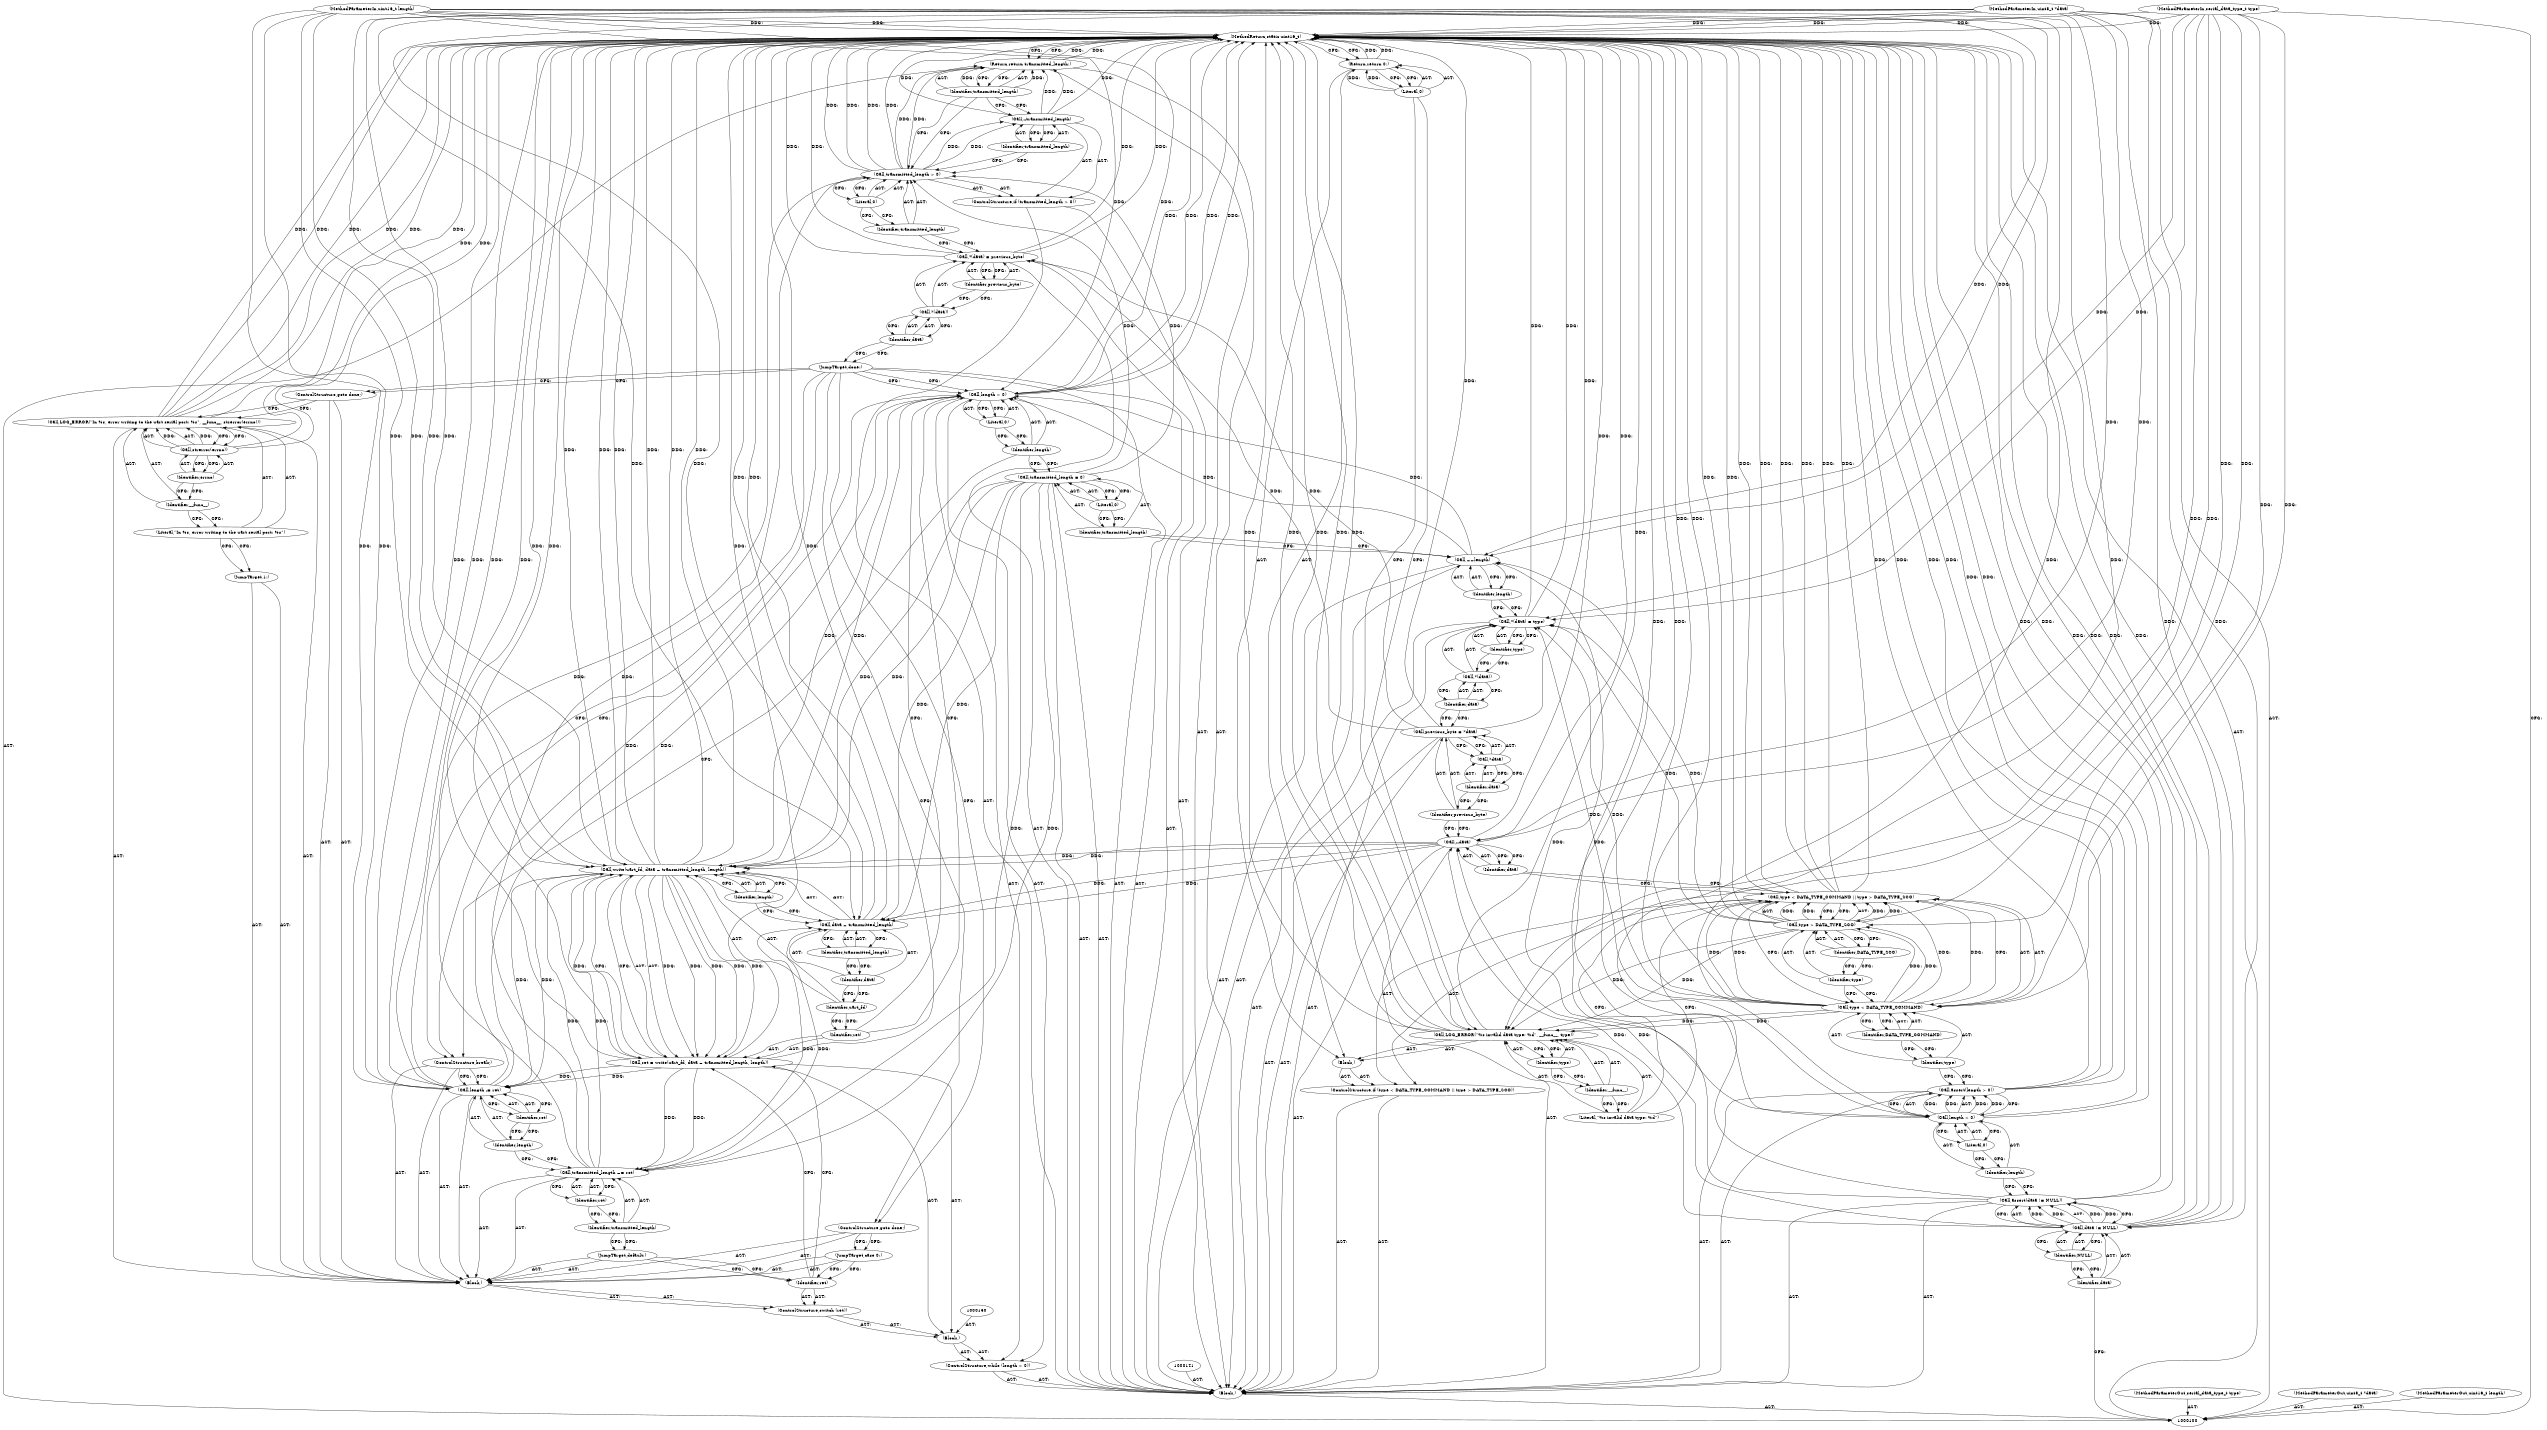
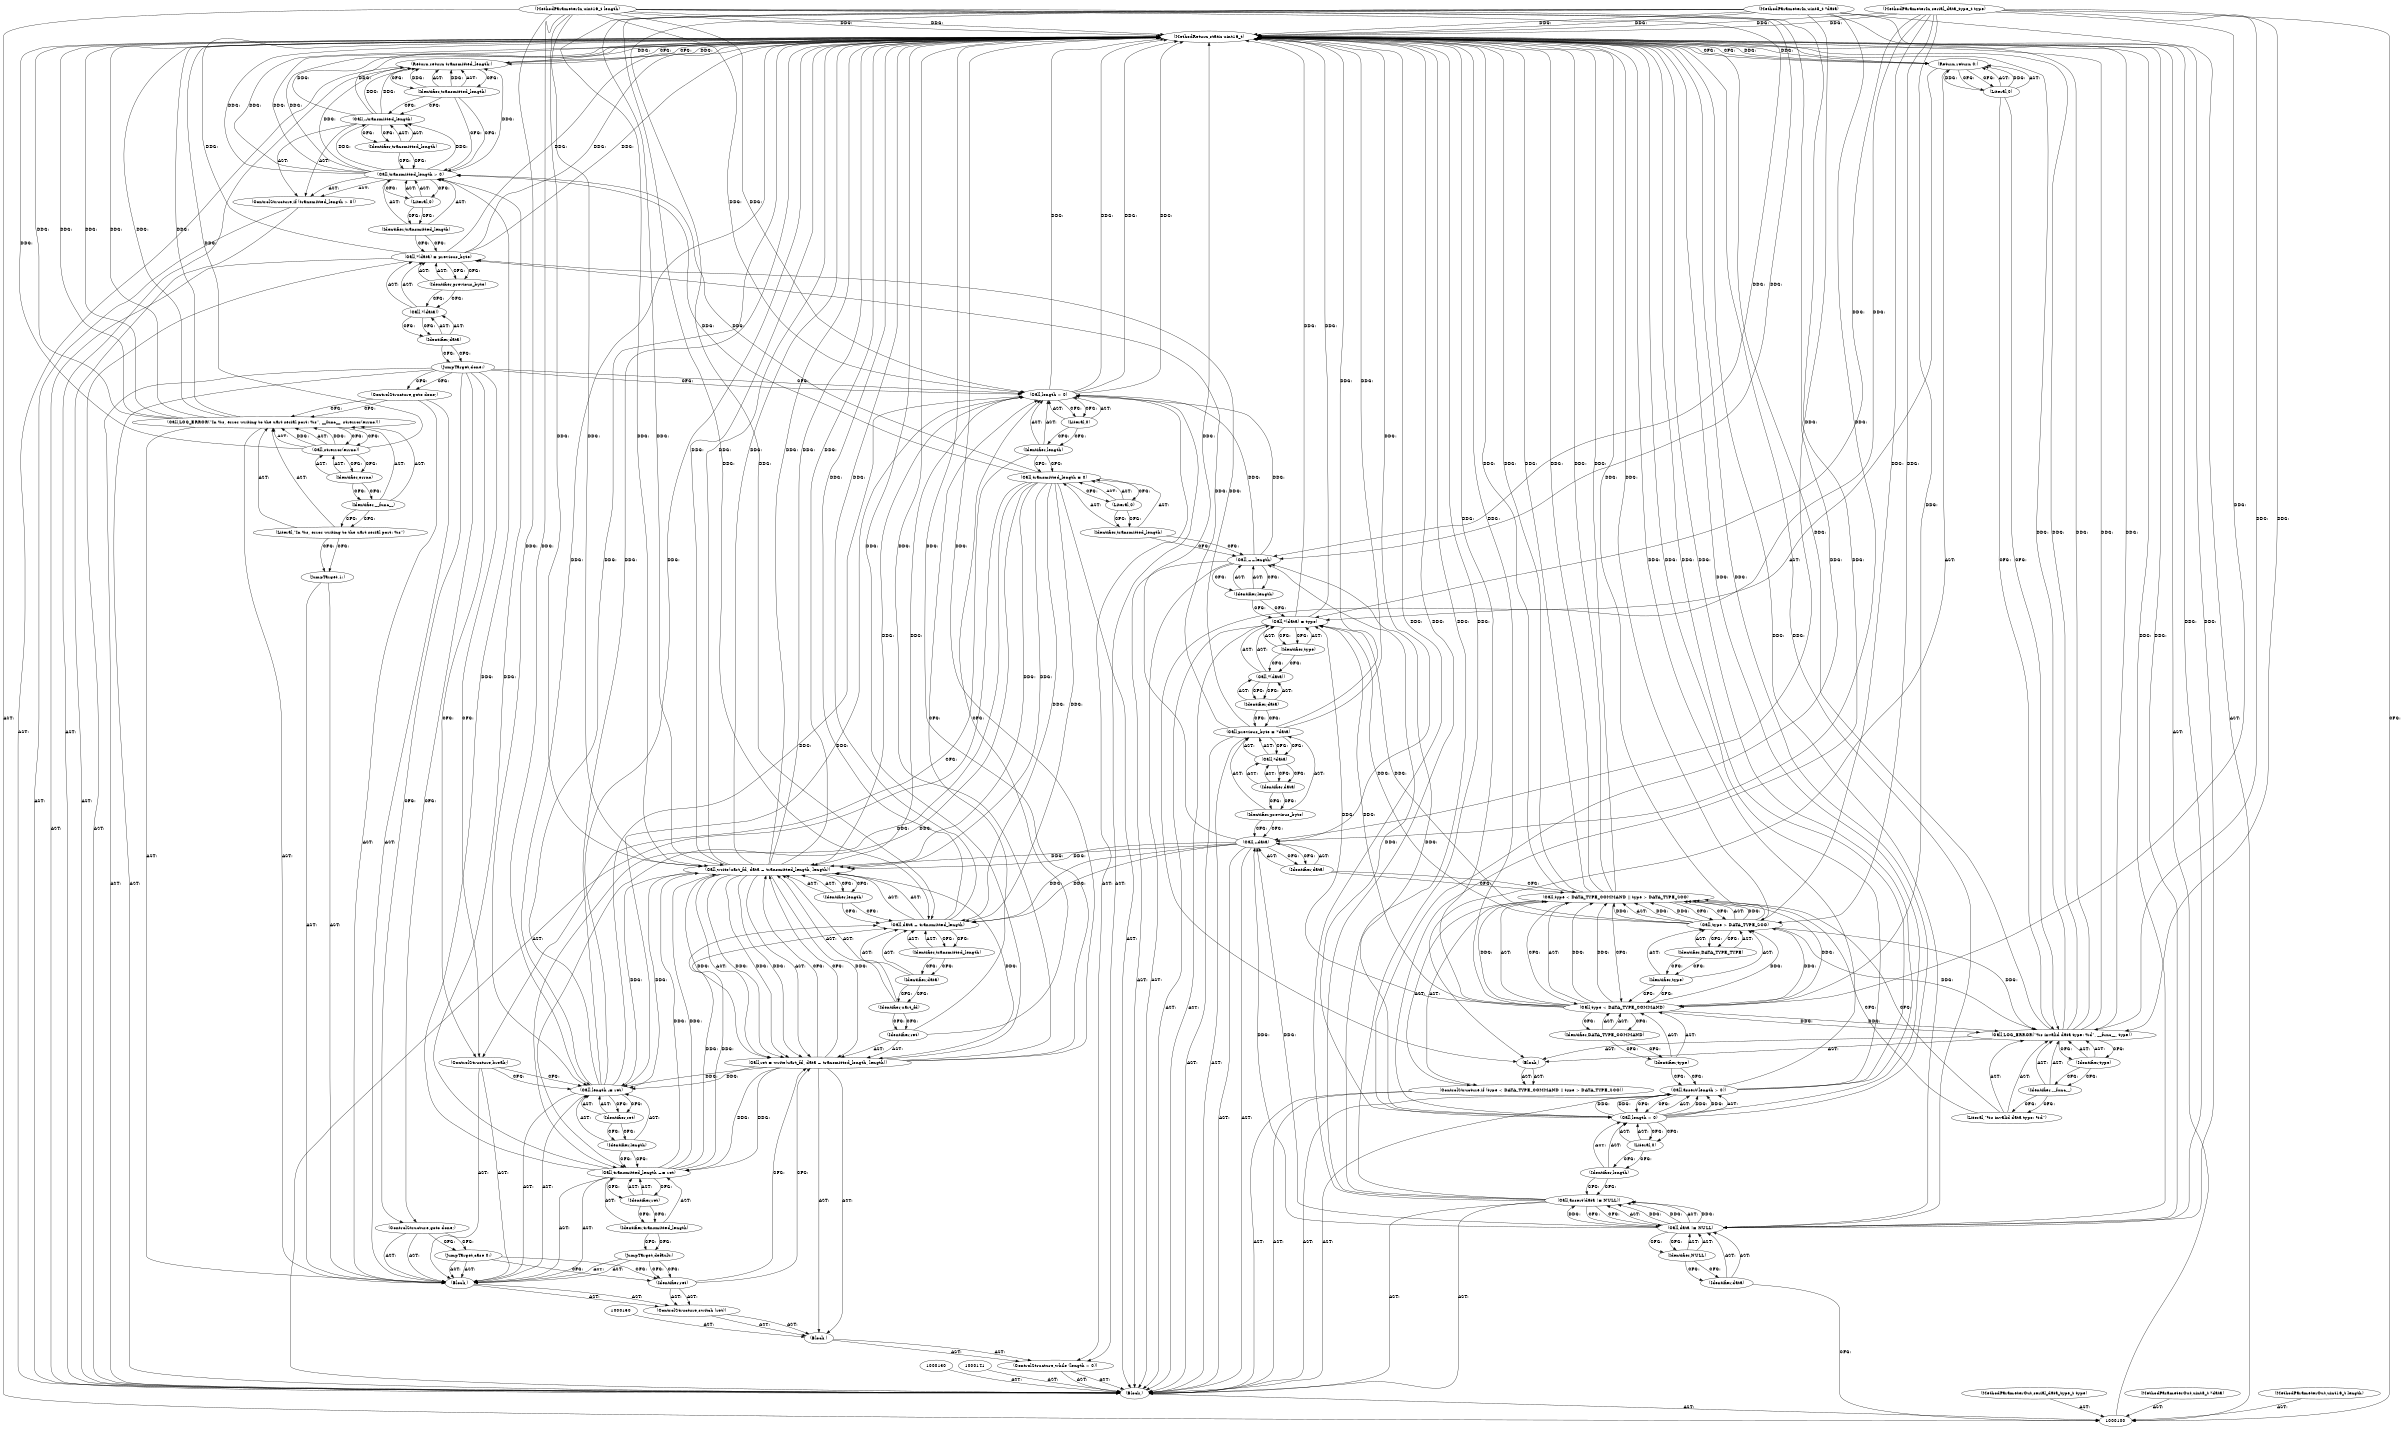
(1865, 953) -> (1711, 953)
none -> (936, 1366)
(65, 1401) -> (112, 1404)
